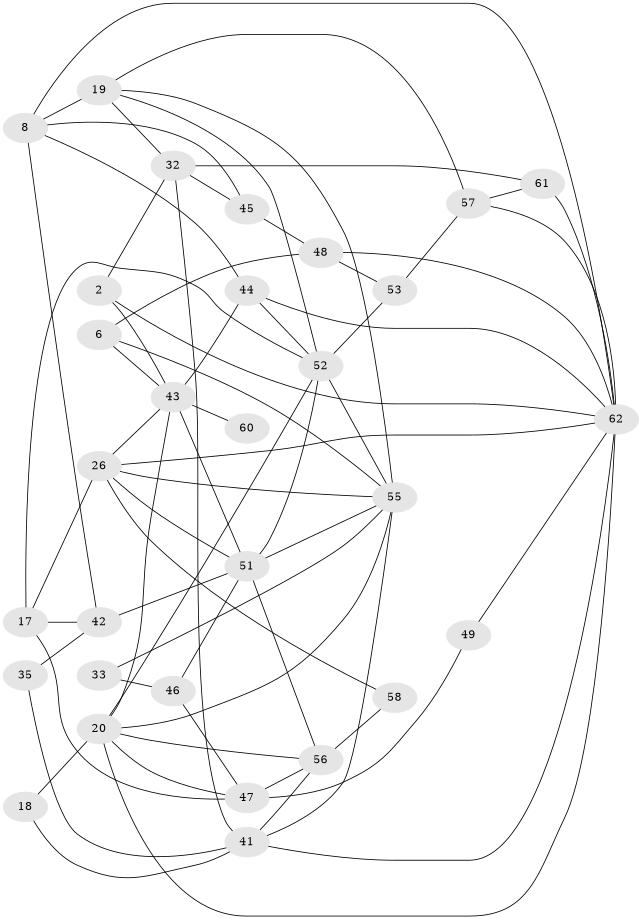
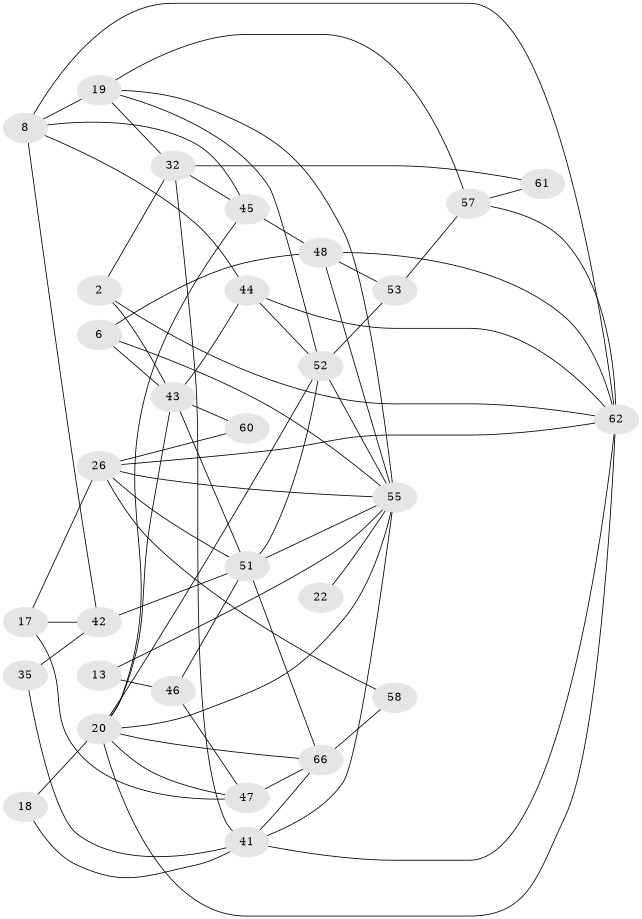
(583, 255) -> none
(59, 295) -> none
none -> (358, 375)
(136, 432) -> (173, 447)
none -> (137, 447)
none -> (321, 598)
(469, 635) -> none
(99, 676) -> (99, 676)
(321, 760) -> (321, 760)
